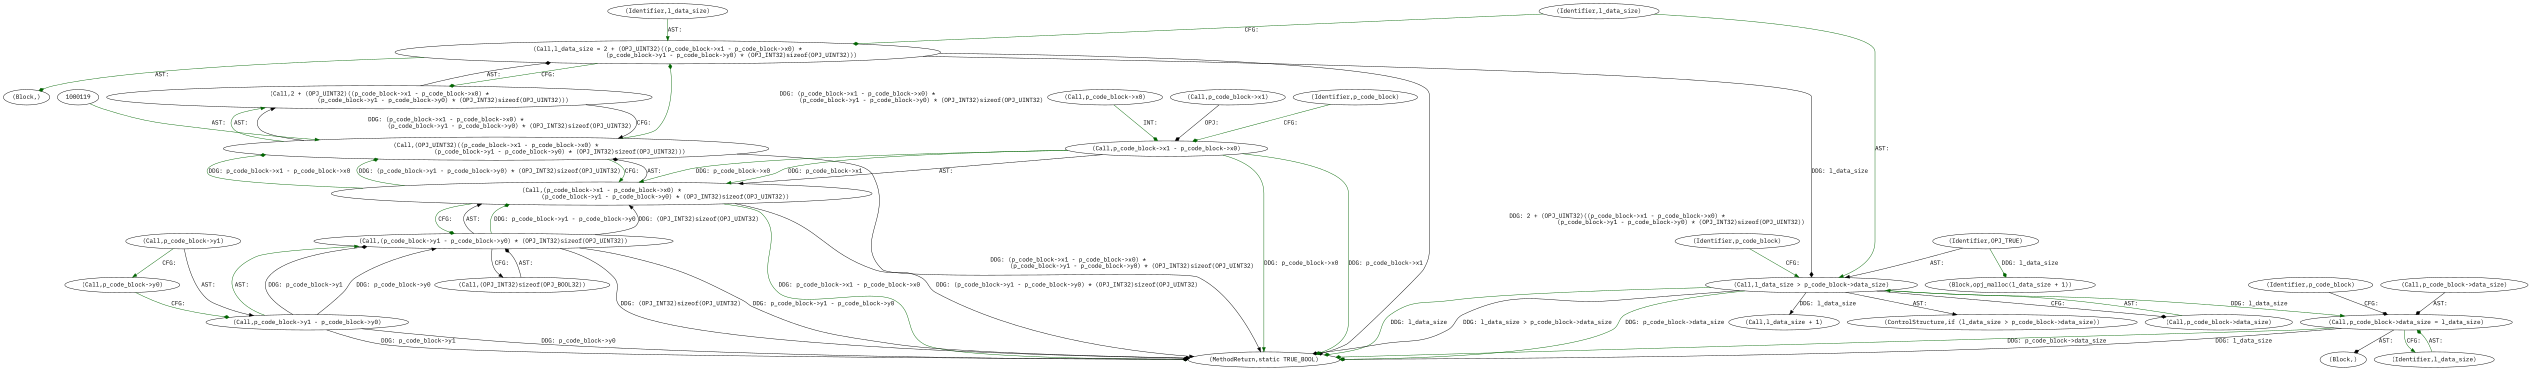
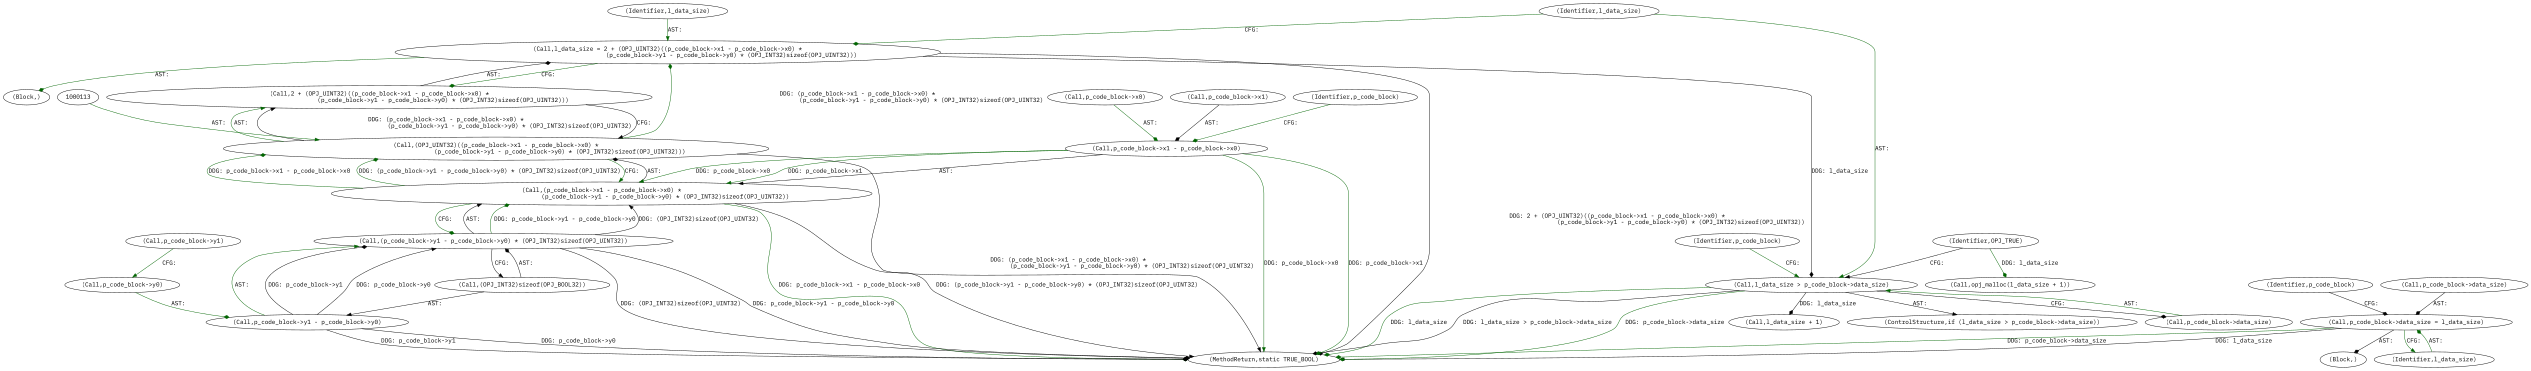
(78, 97) -> (78, 97)
(1152, 123) -> (1152, 123)
(1214, 123) -> (1214, 123)
(1939, 263) -> (1939, 263)
(2010, 285) -> (2010, 285)
(203, 295) -> (418, 303)
(2113, 299) -> none
(1799, 302) -> (1799, 302)
(180, 304) -> (180, 304)
